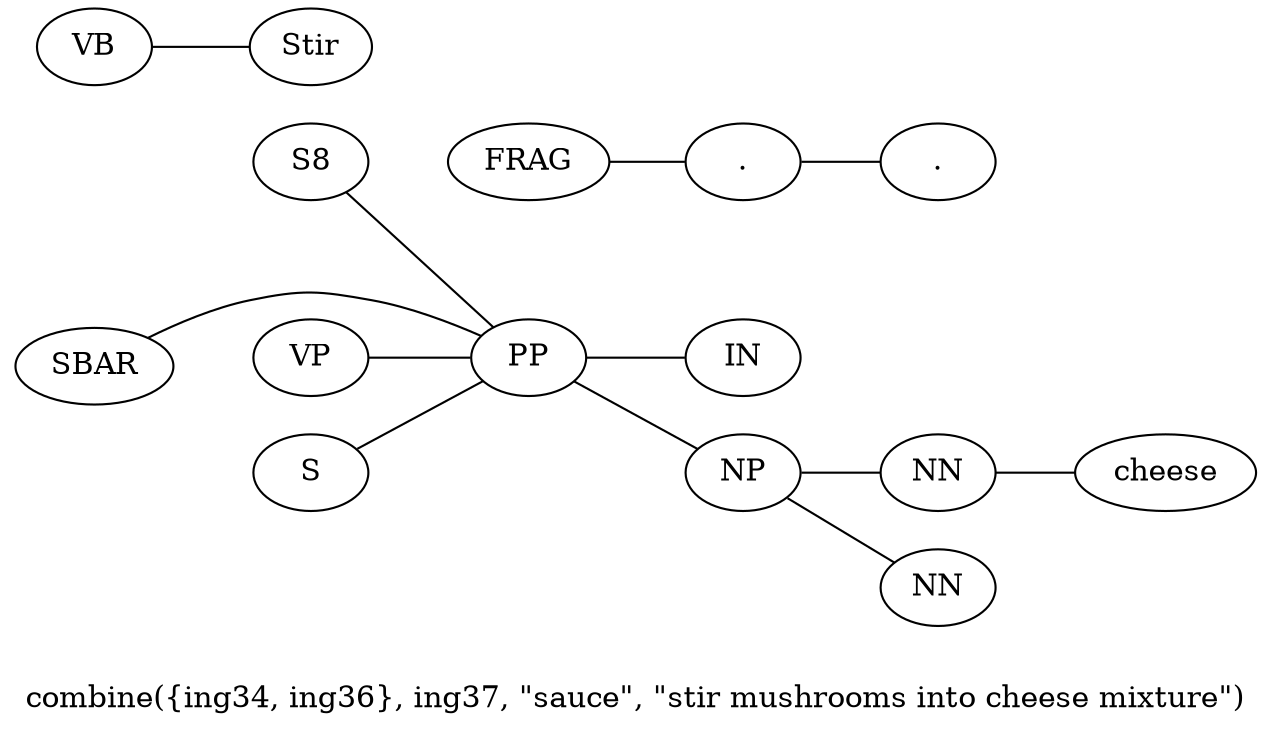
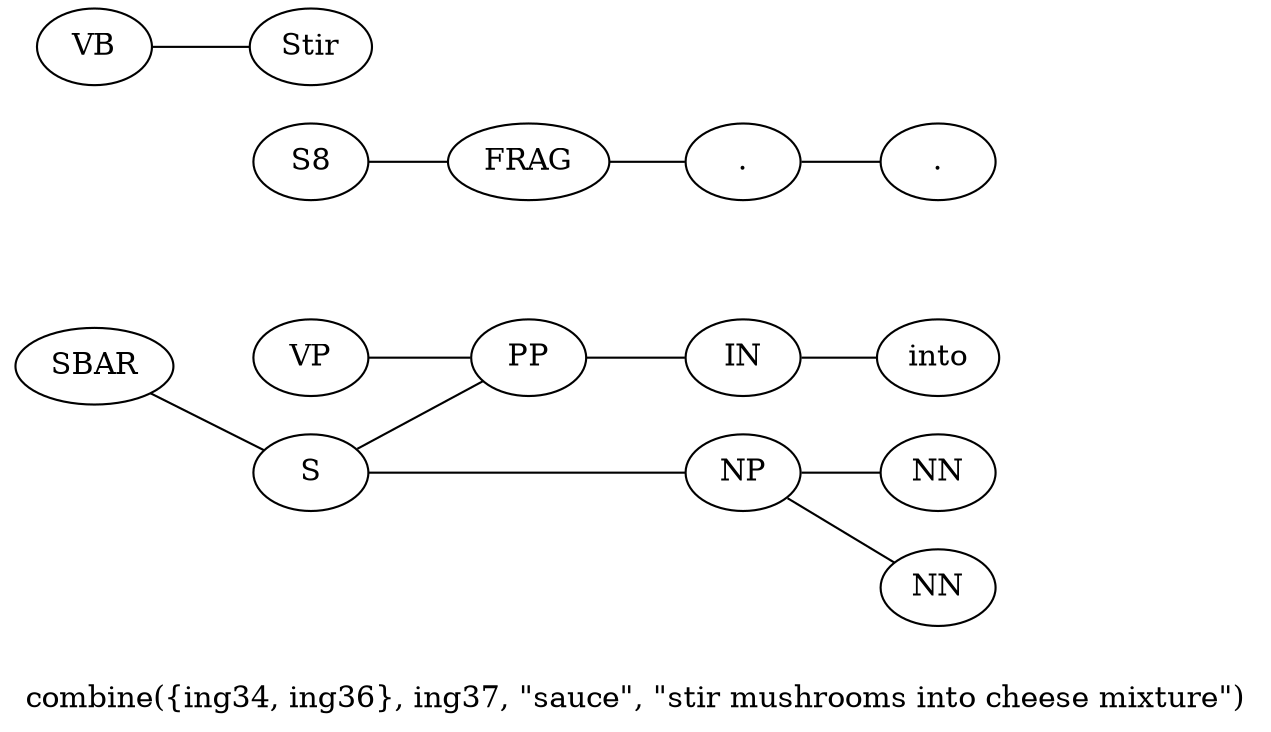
(420, 260) -> (408, 162)
(314, 293) -> (207, 422)
none -> (938, 358)
(636, 415) -> (527, 473)
(1166, 473) -> none
